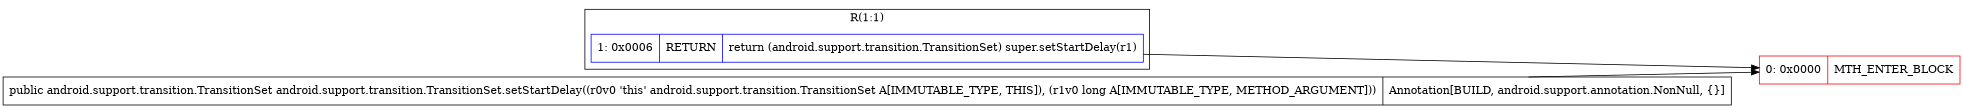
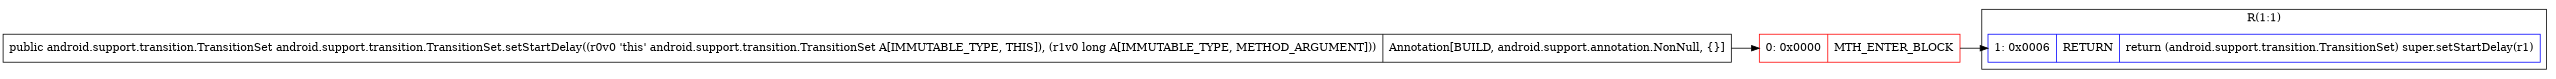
(1447, 61) -> (1970, 48)
